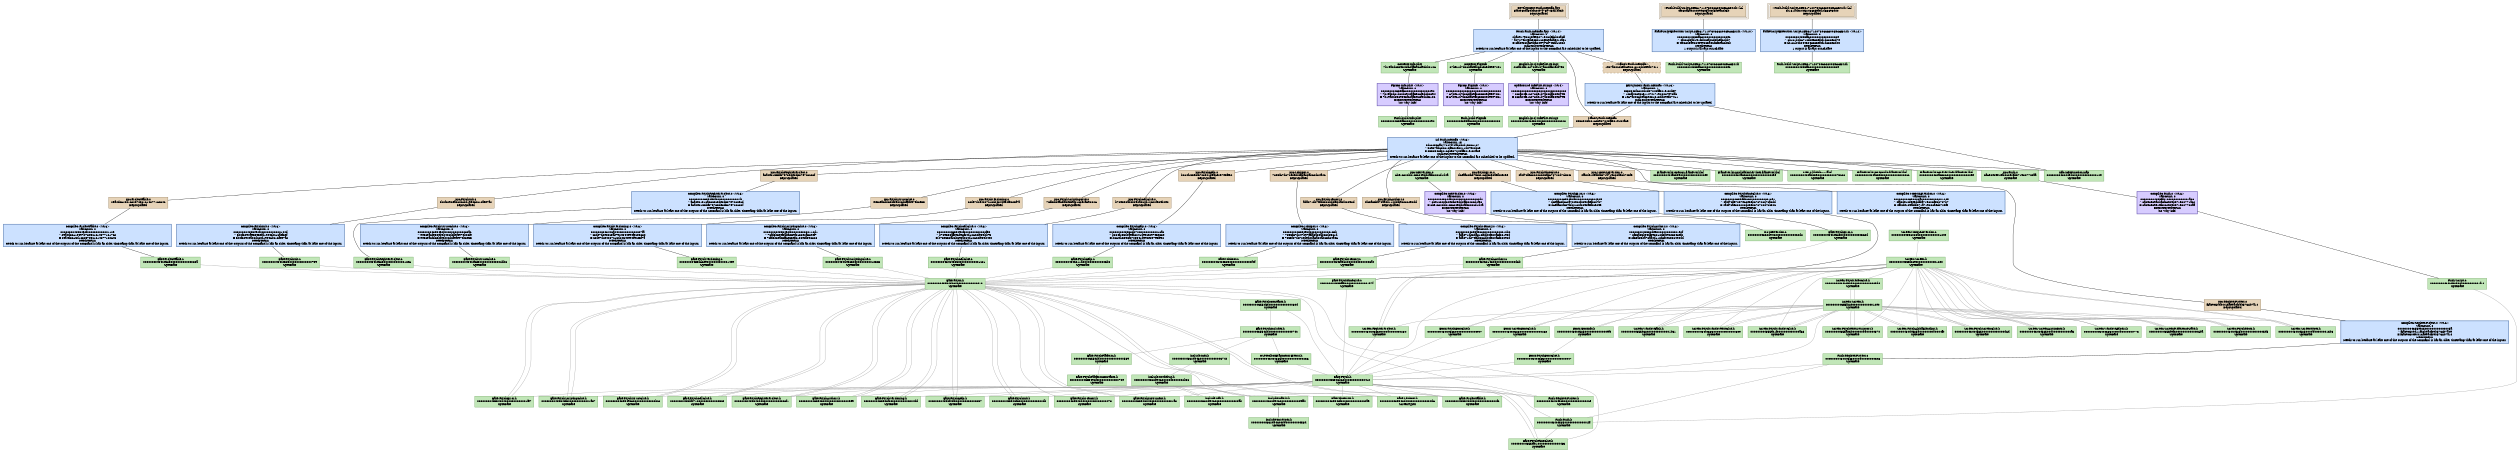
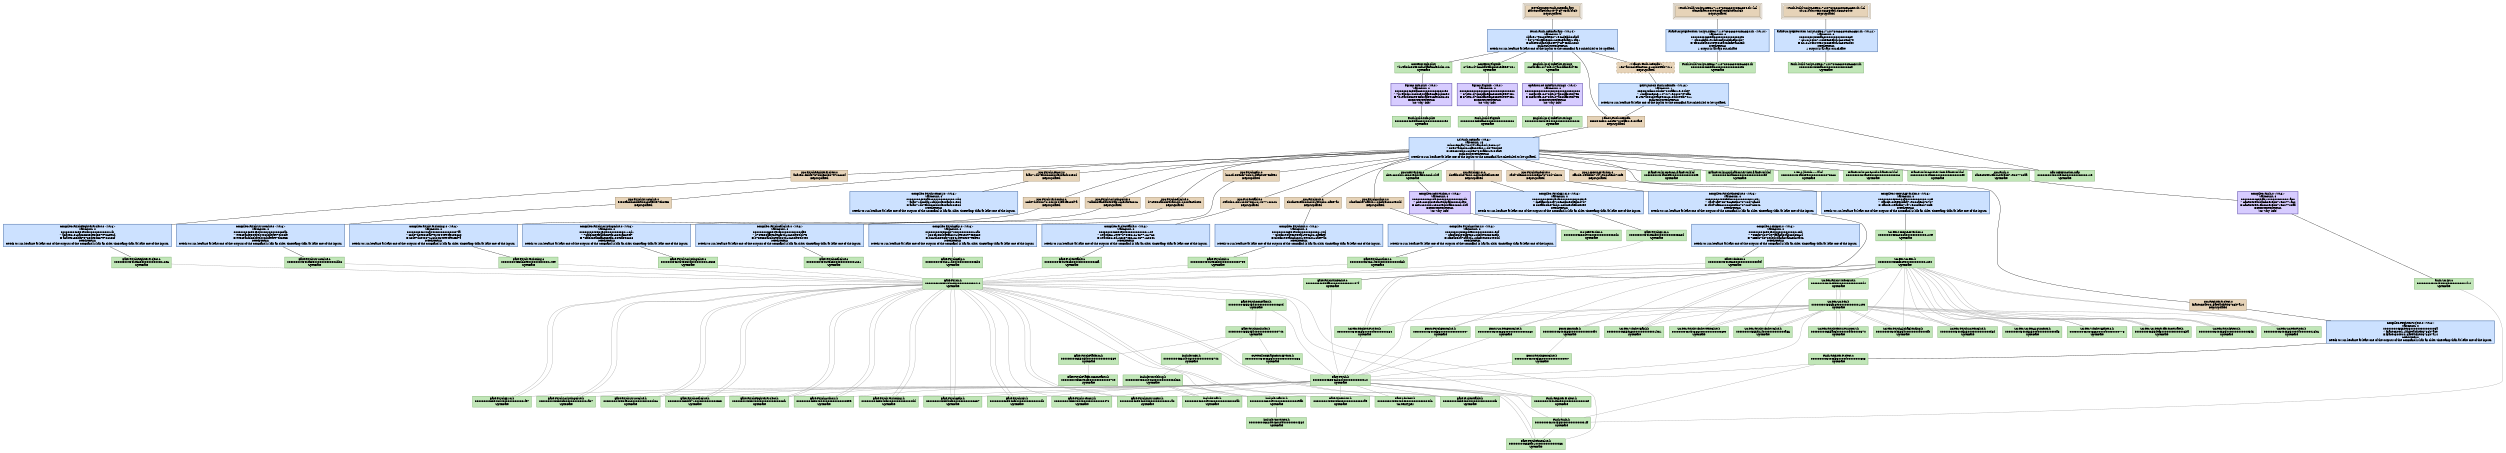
(1299, 176) -> none
(1347, 262) -> none
